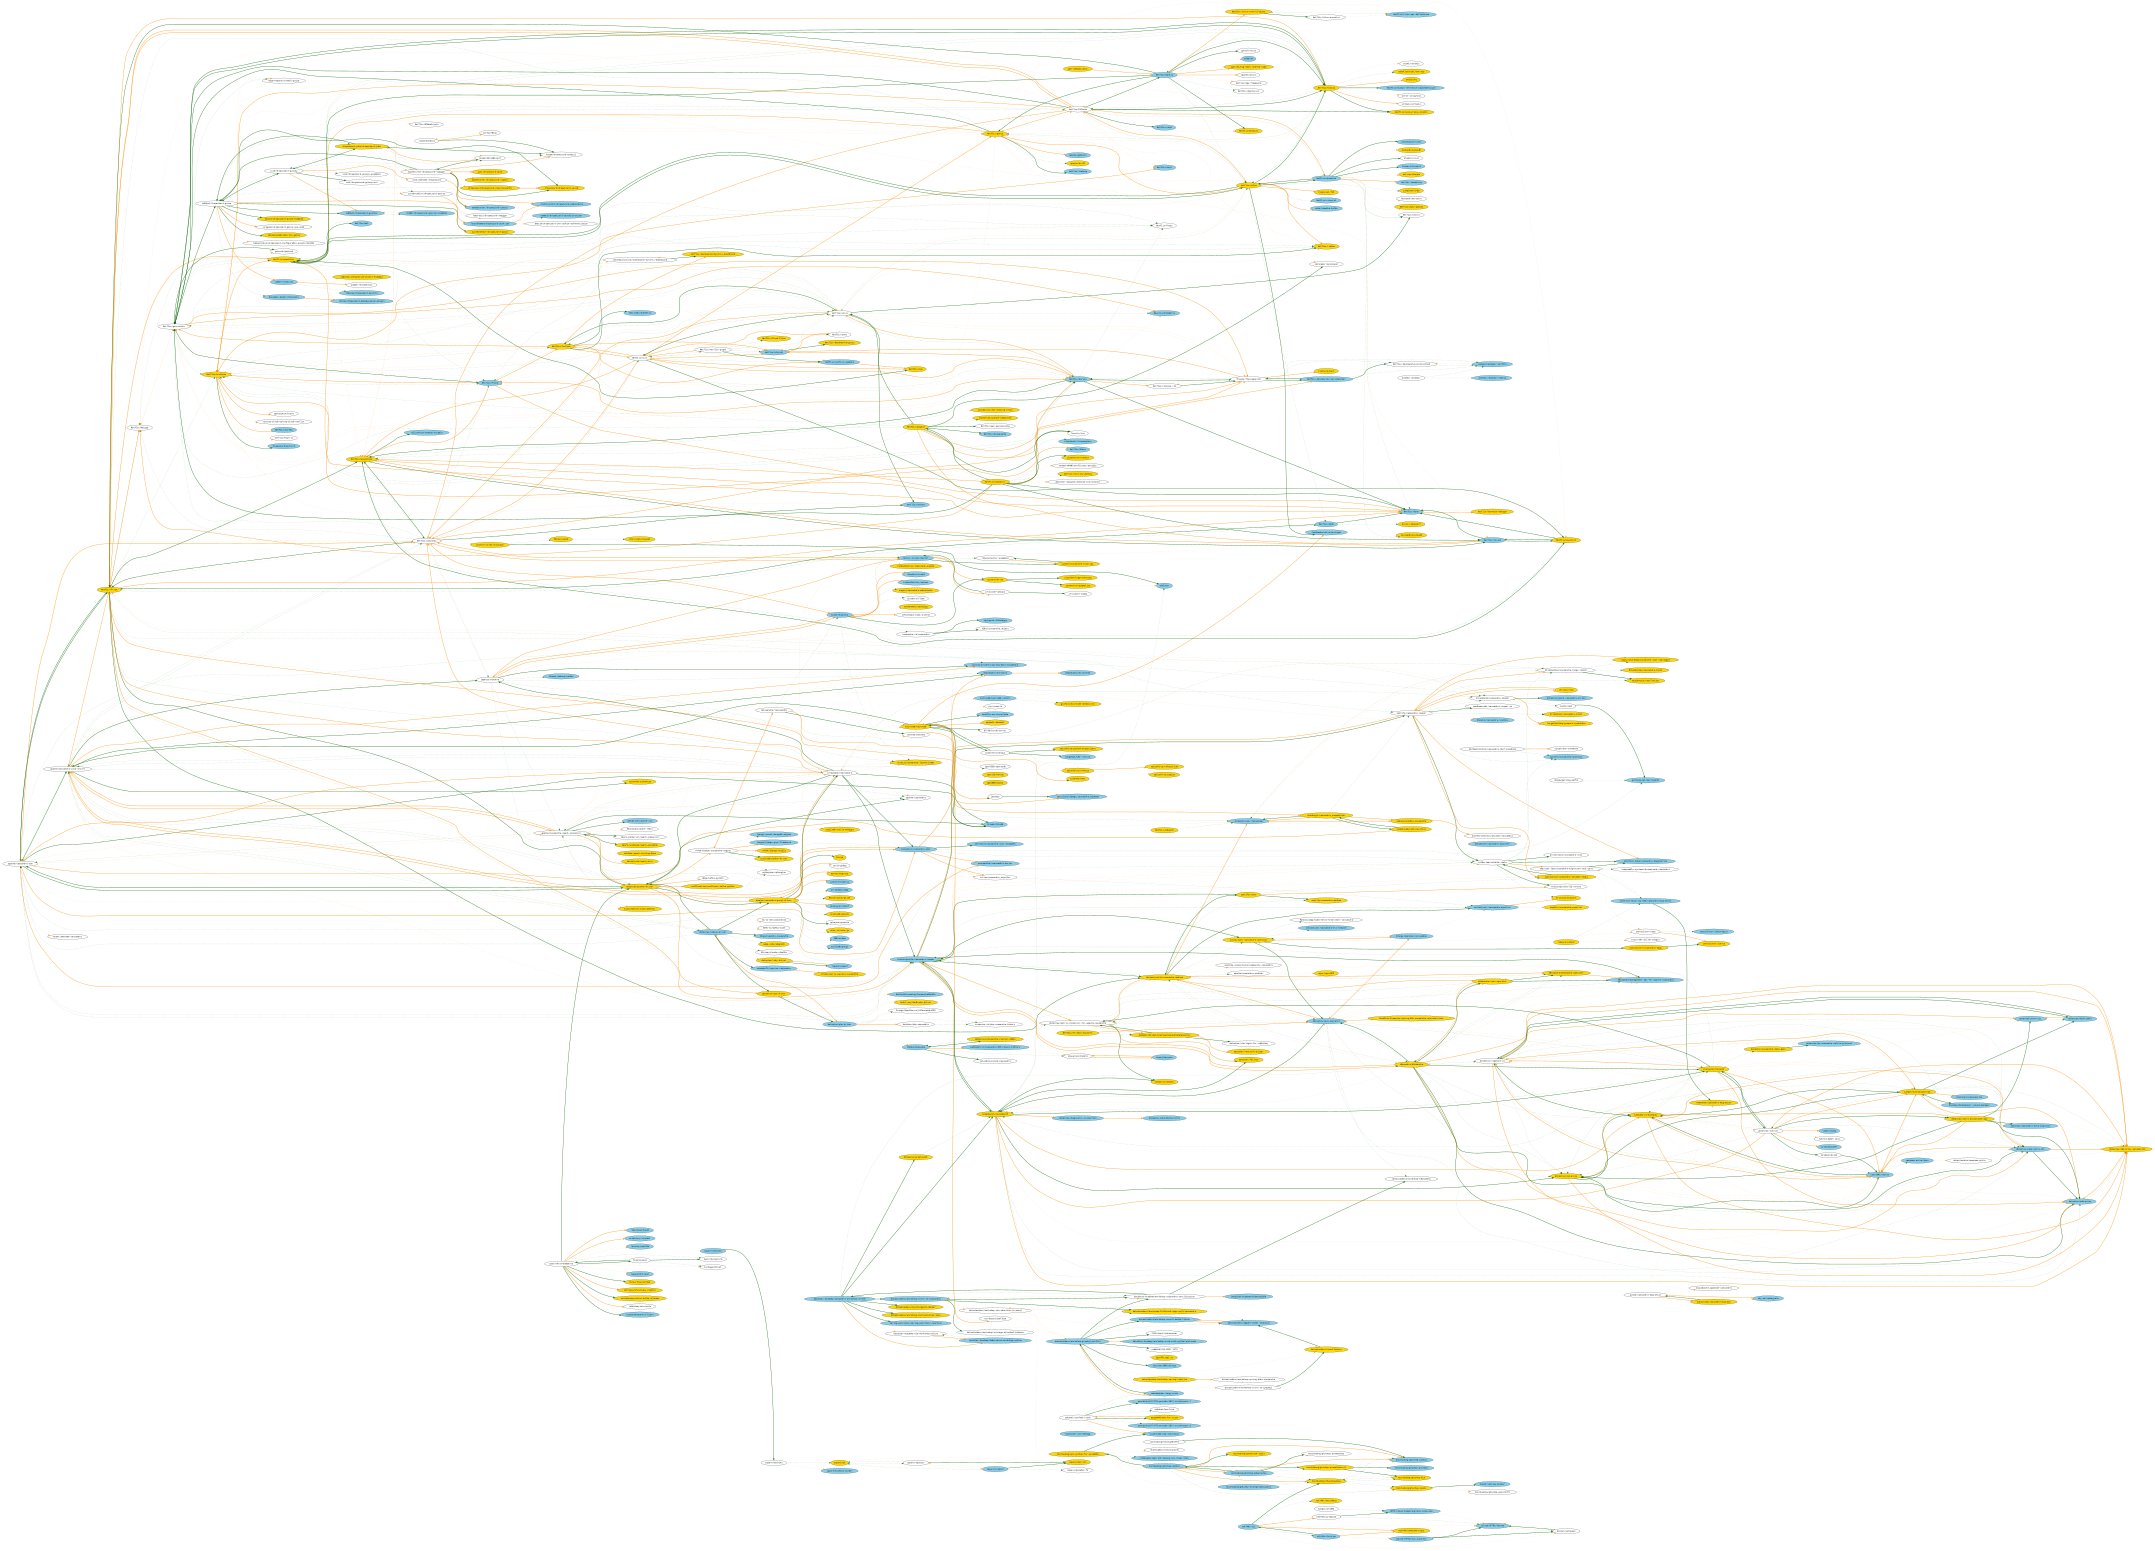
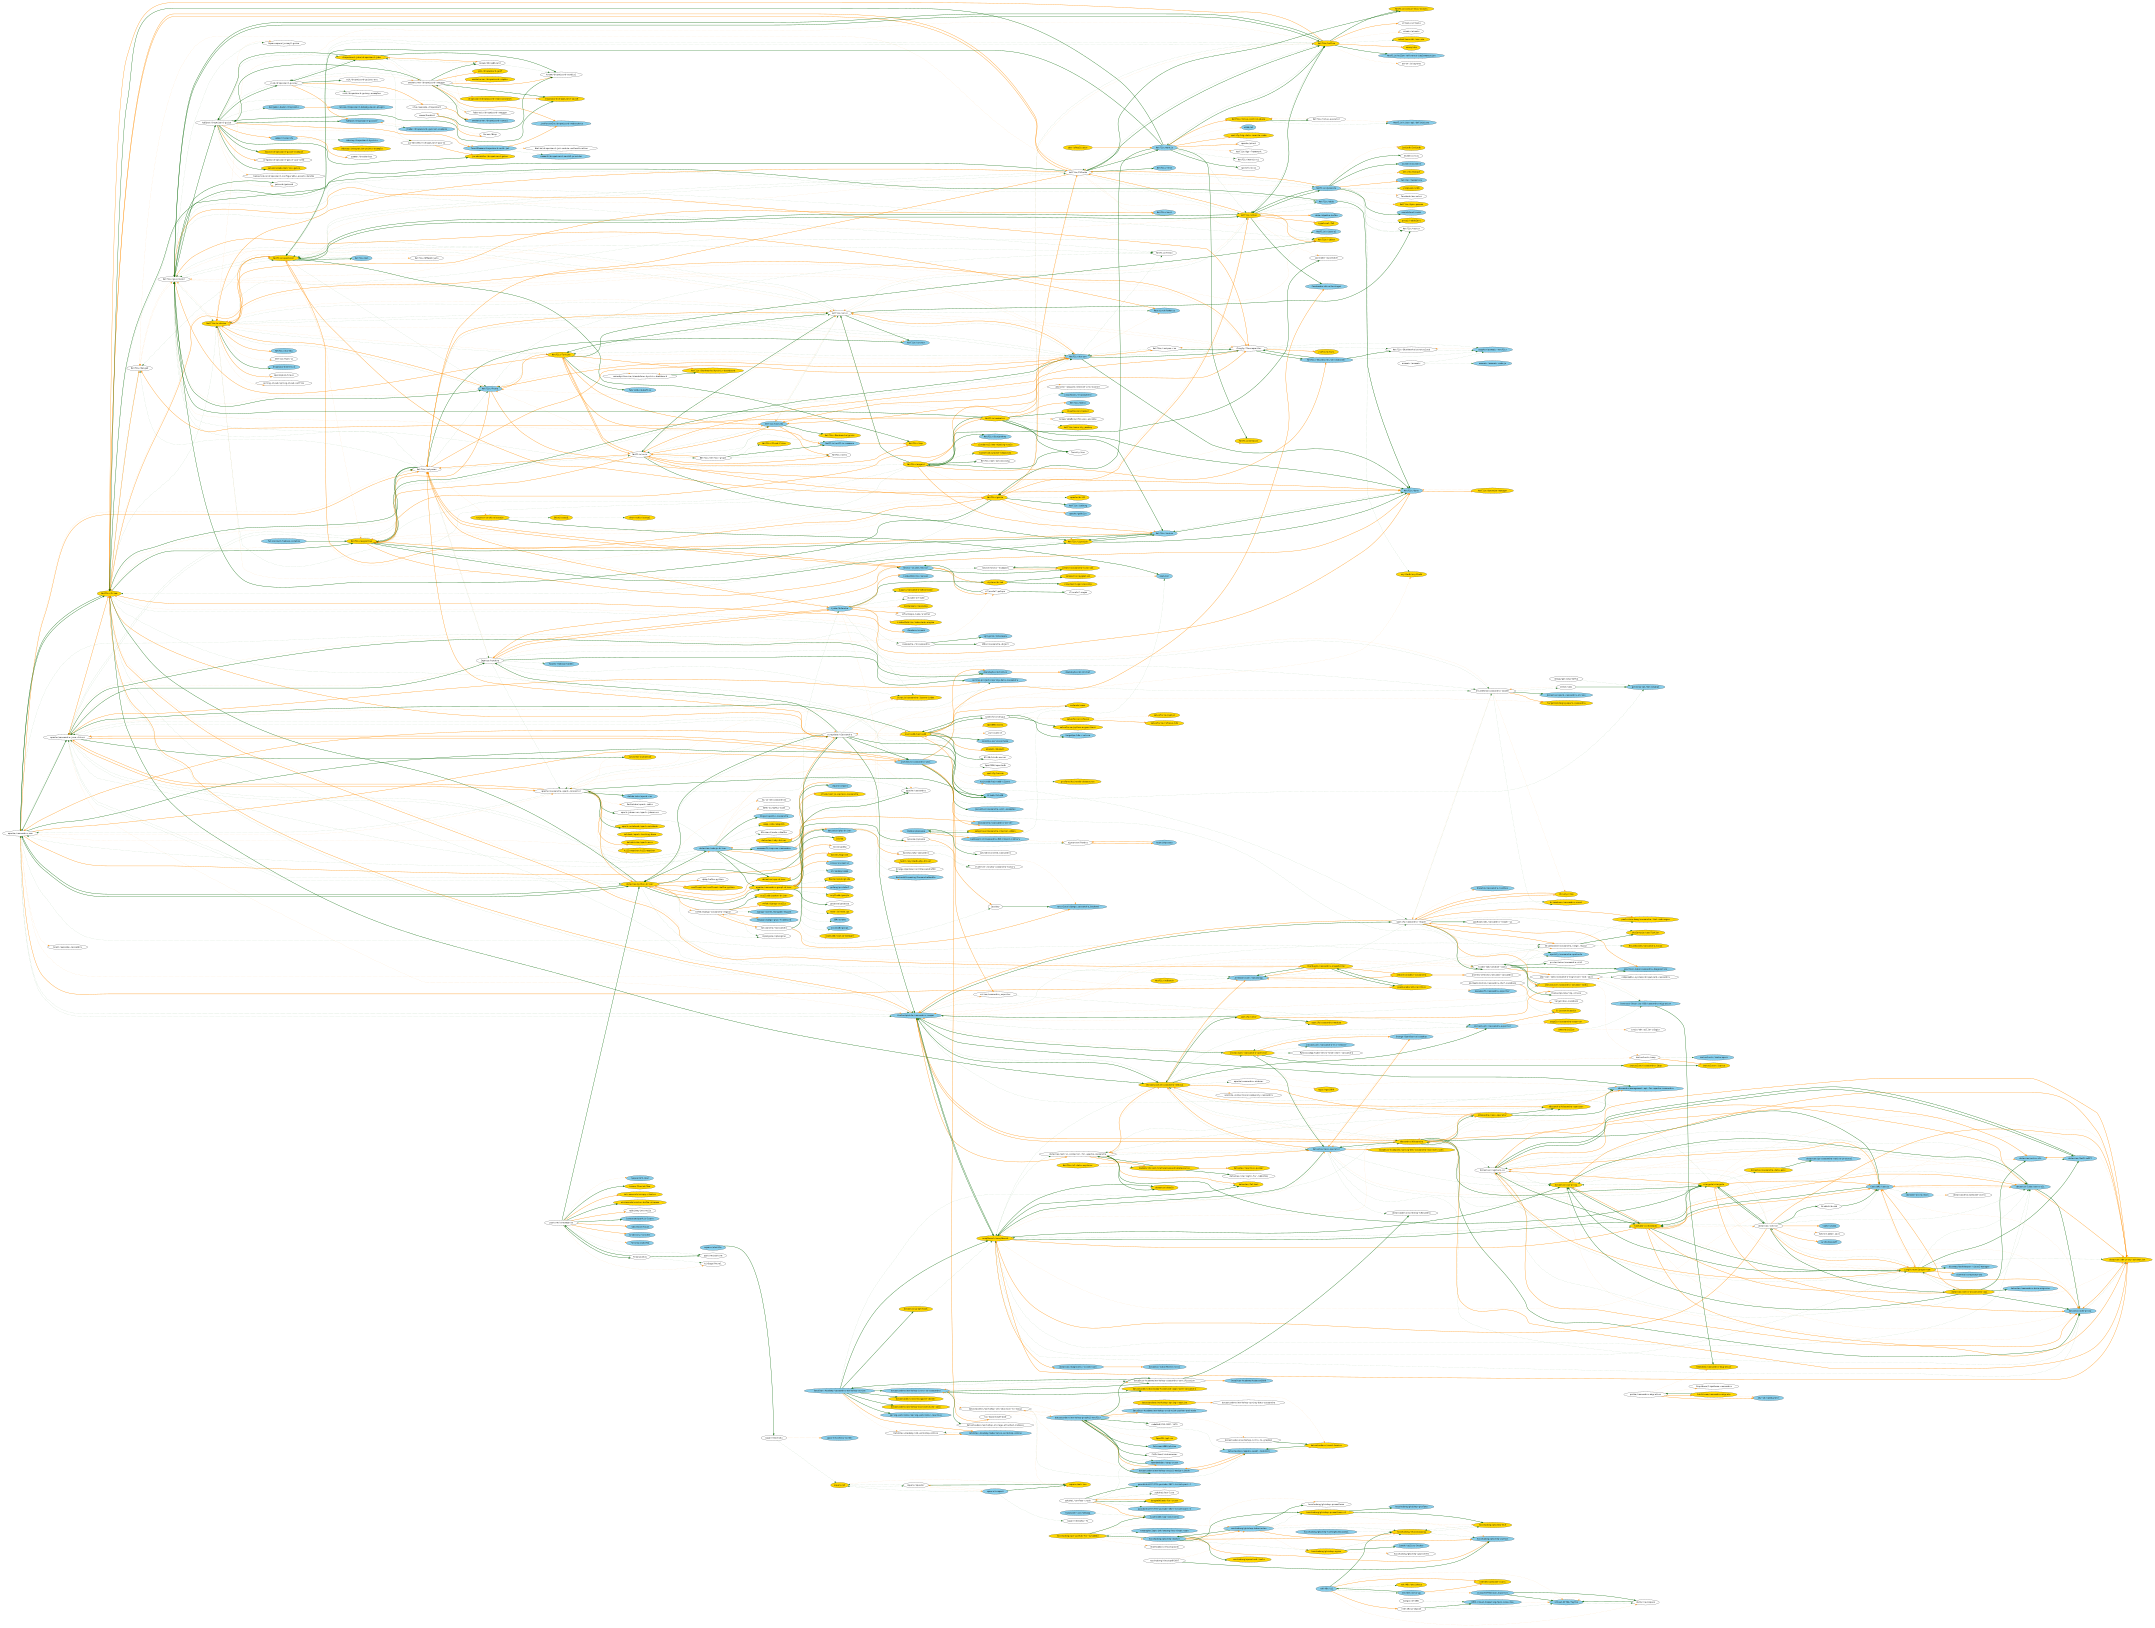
(387, 445) -> (326, 541)
(1368, 1485) -> (1366, 1542)
